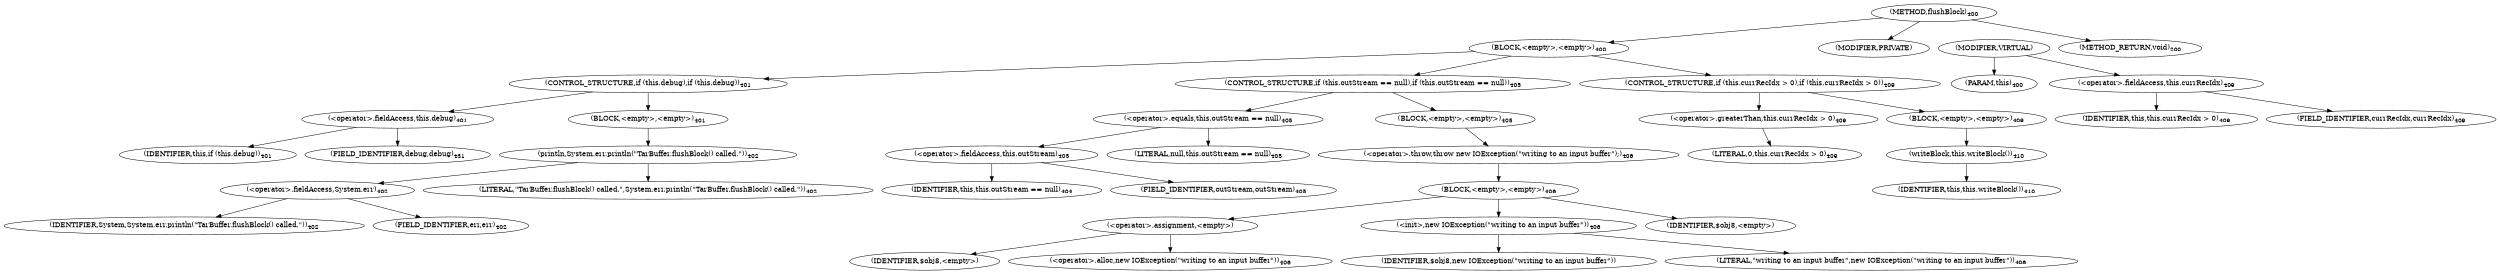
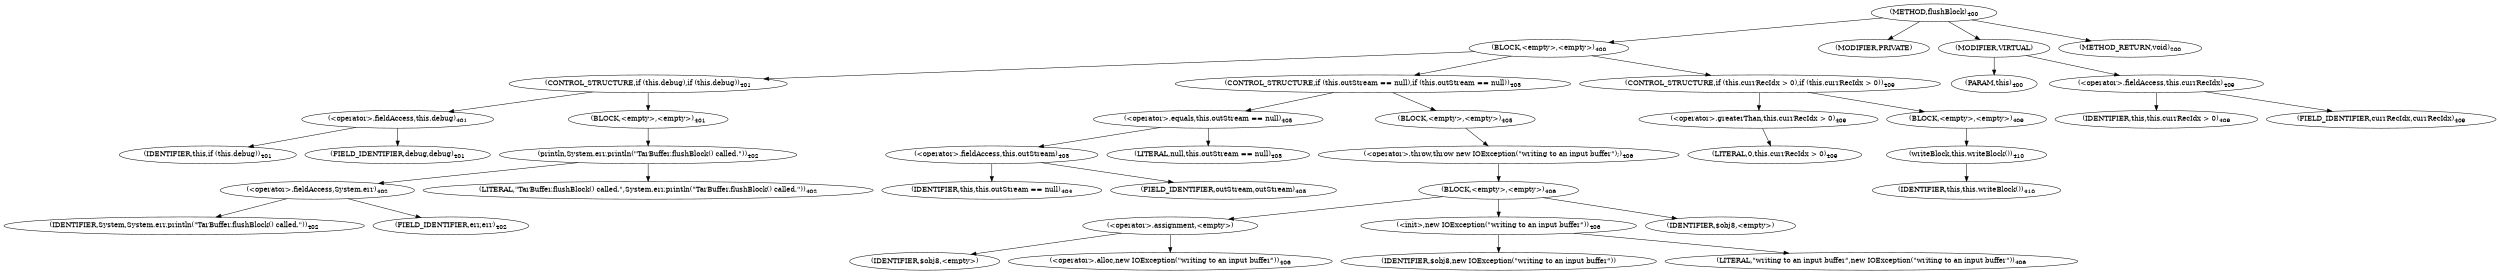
none -> (1962, 29)
(459, 154) -> (459, 154)
